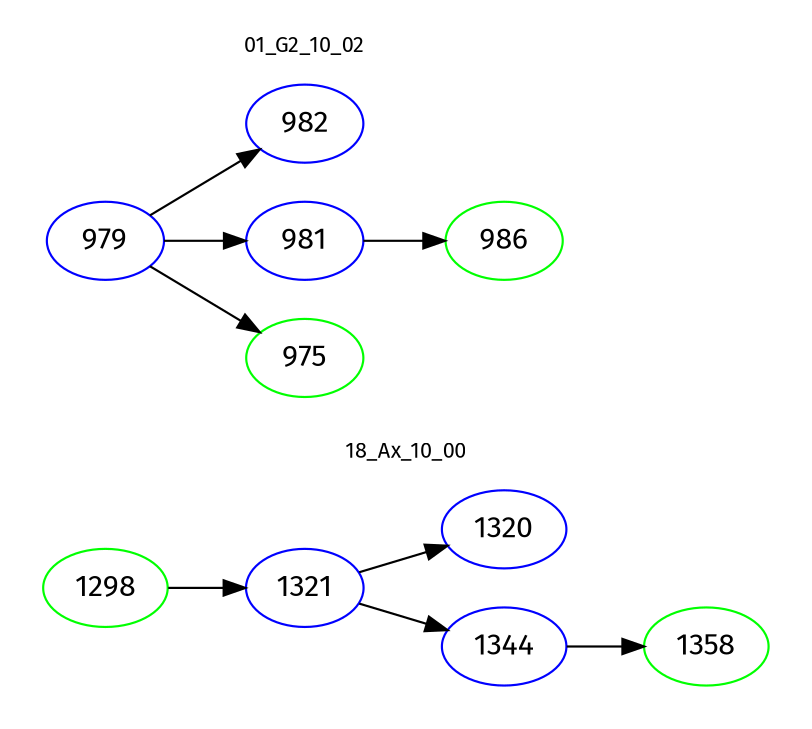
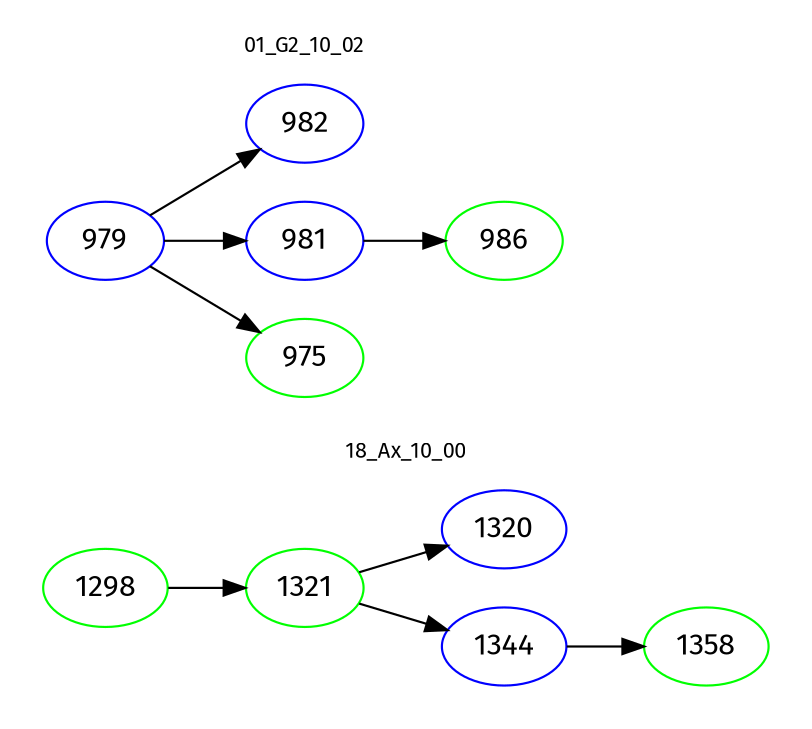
(305, 588) -> (305, 588)
